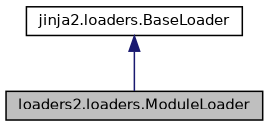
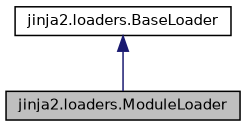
(134, 106) -> (123, 106)
